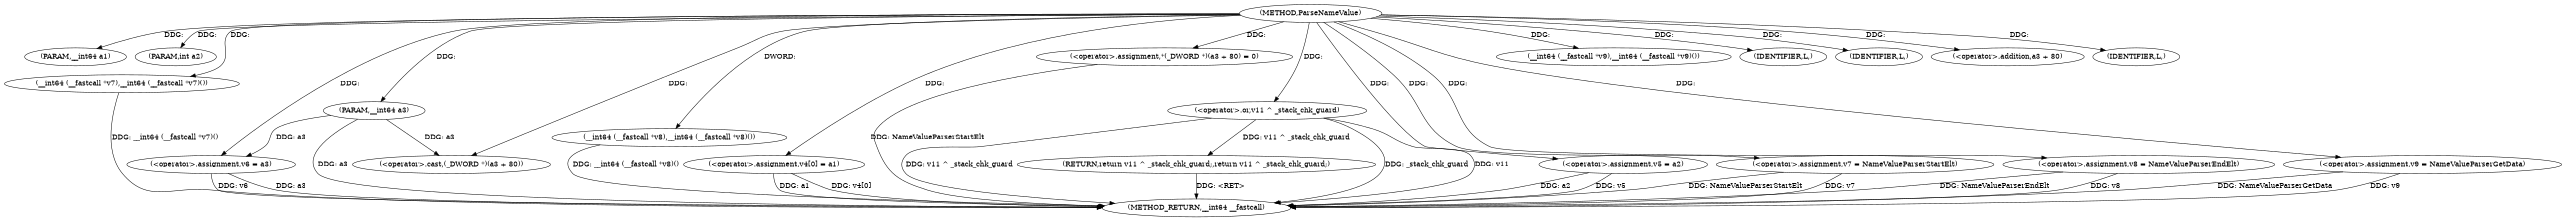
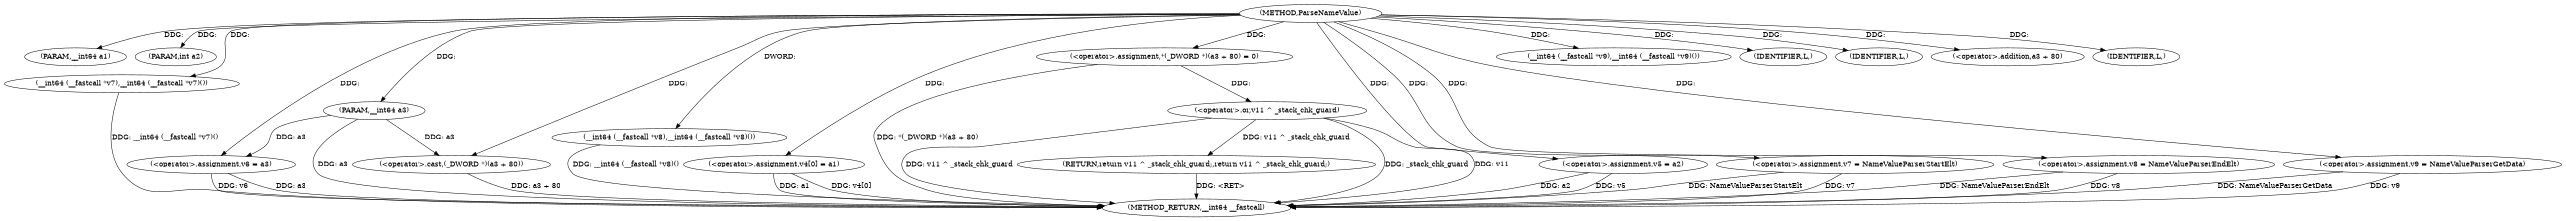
(1299, 62) -> (1214, 83)
(928, 138) -> (928, 138)
none -> (781, 203)
